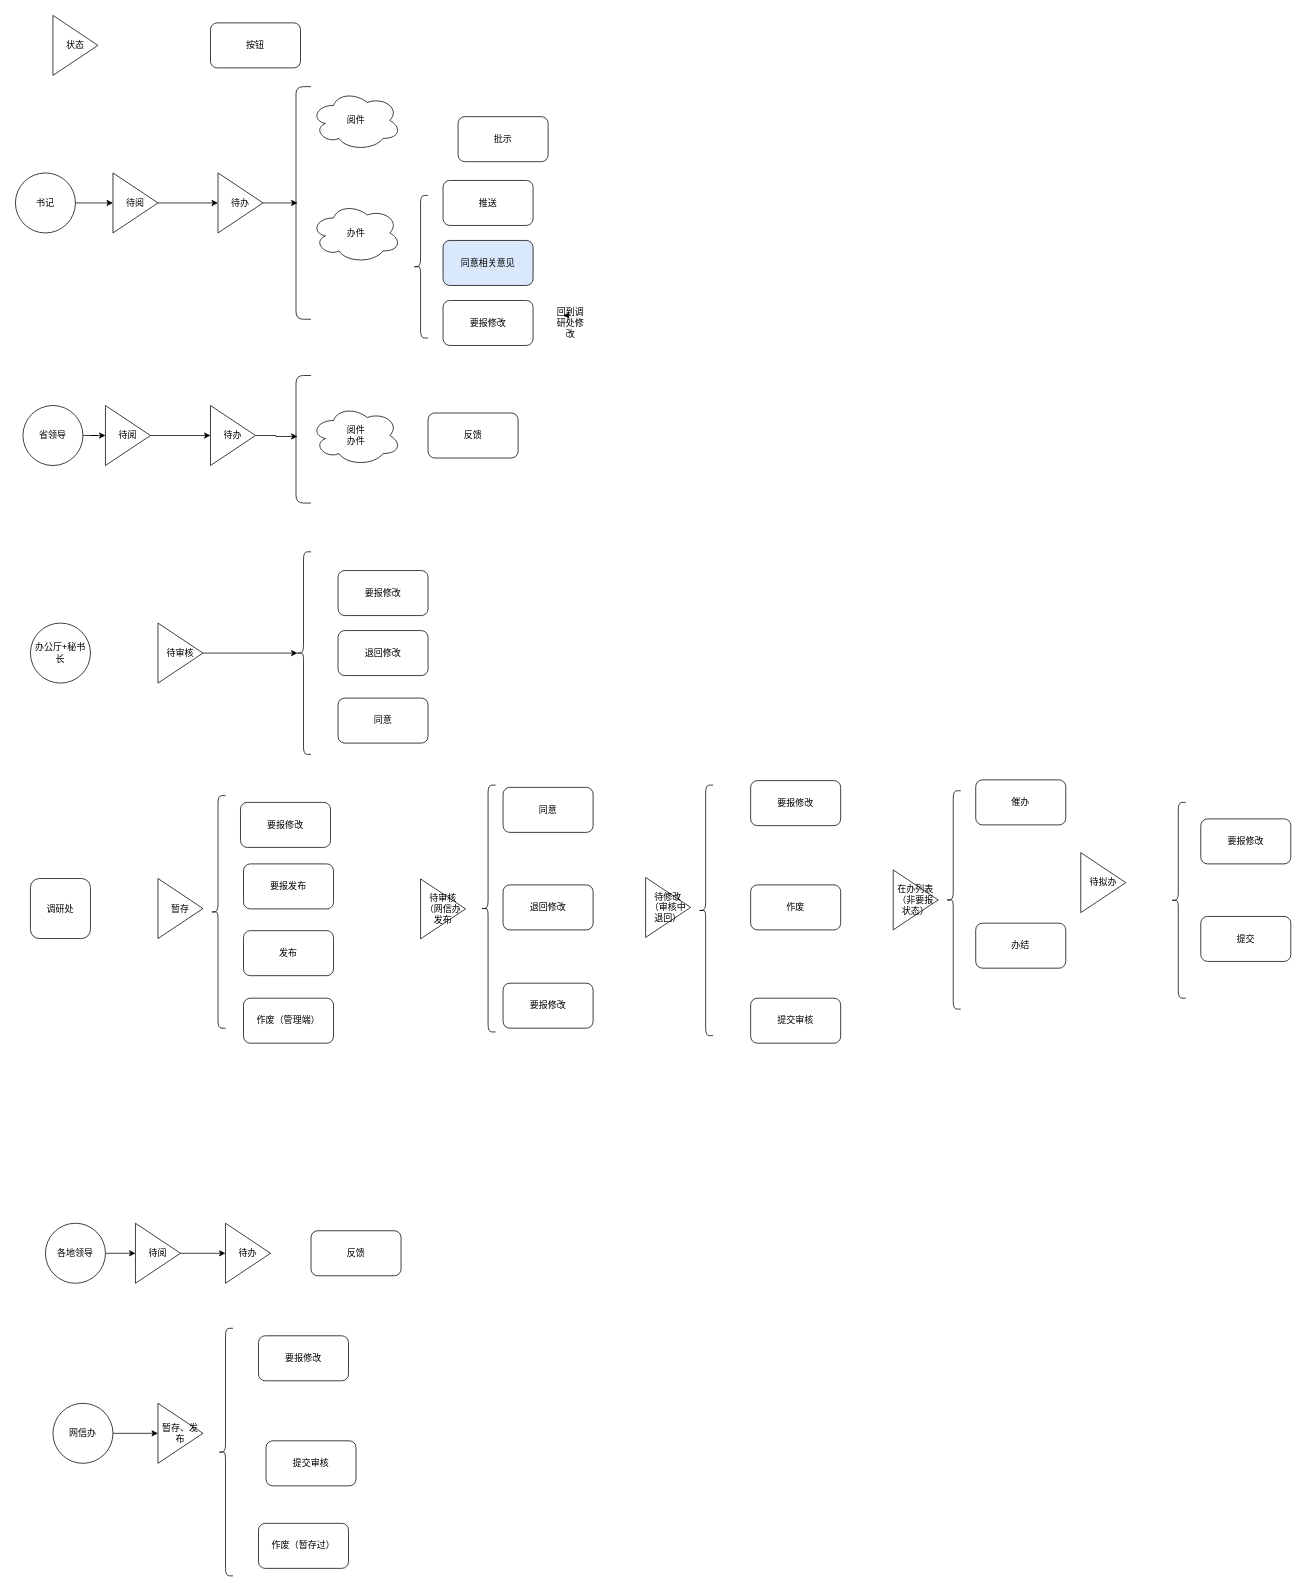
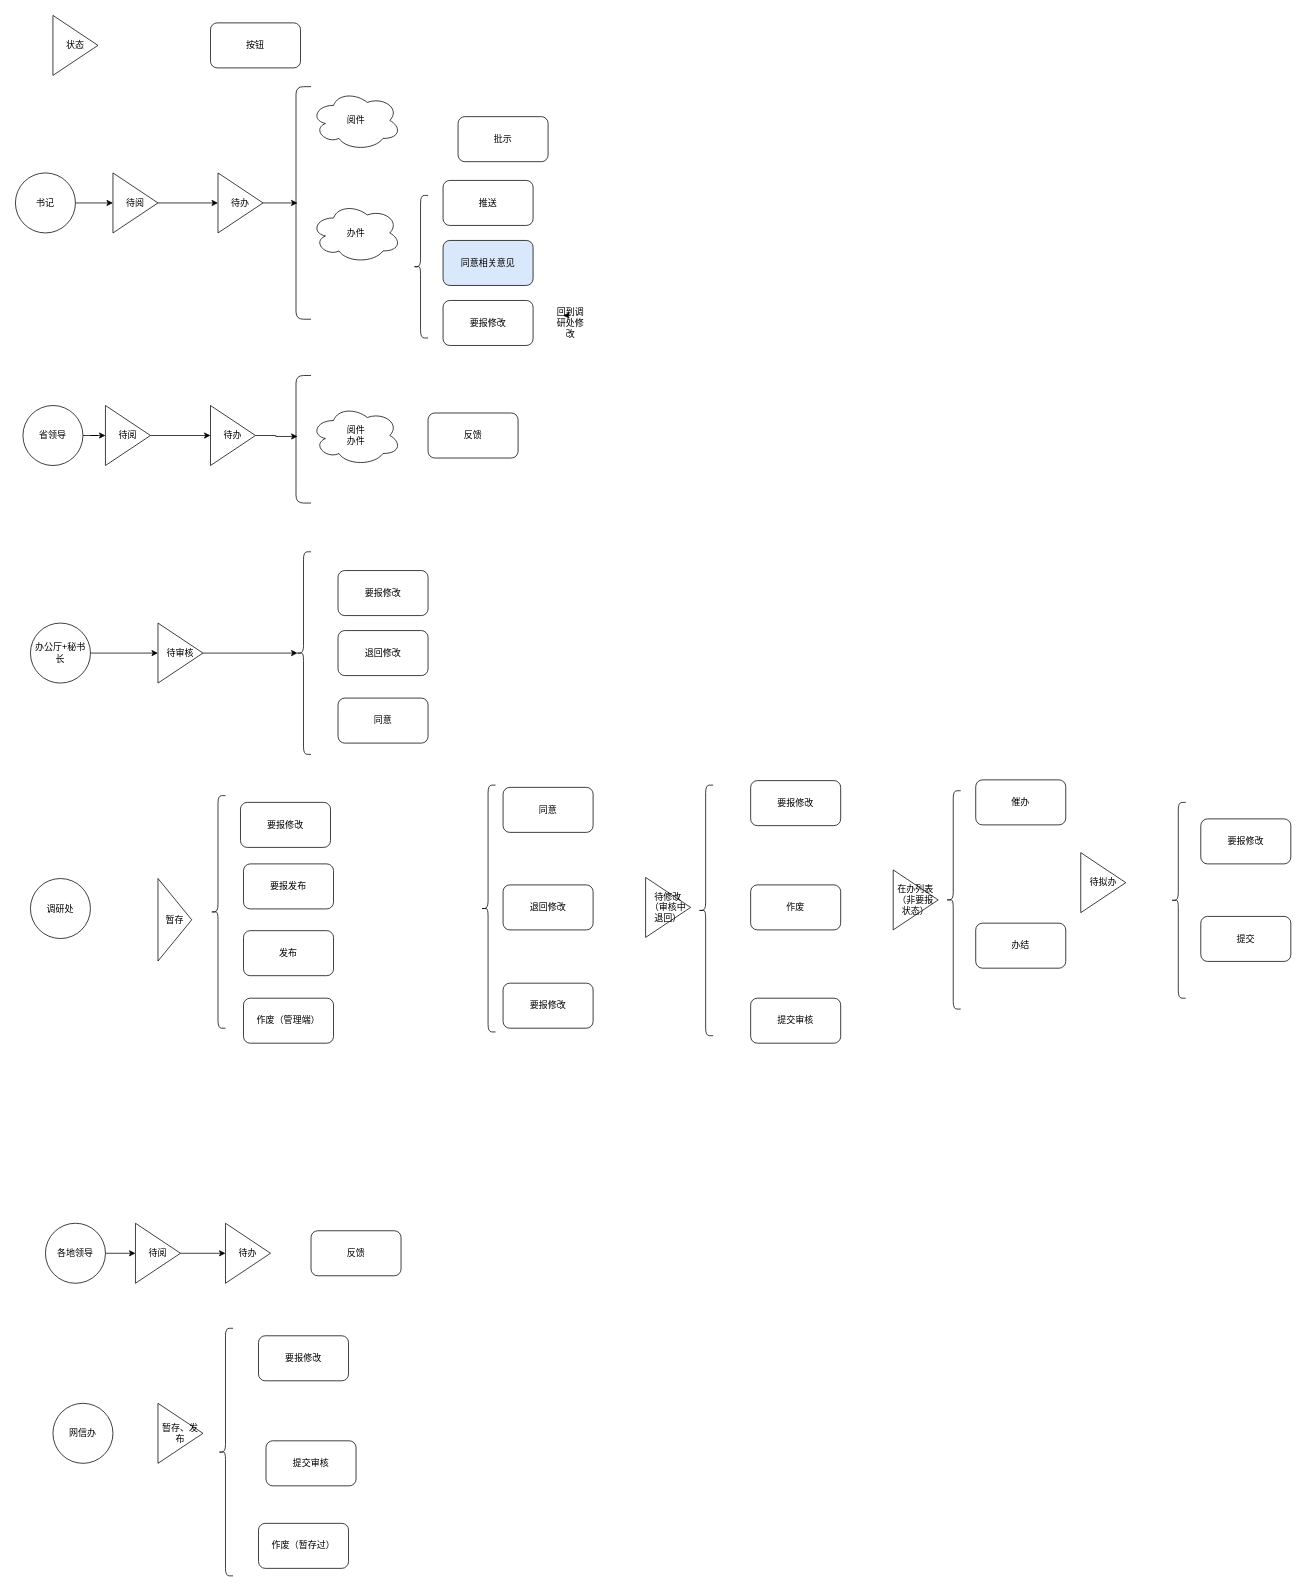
none -> (151, 653)
(60, 908) -> (60, 908)
(180, 908) -> (175, 920)
(443, 909) -> none
(133, 1433) -> none
